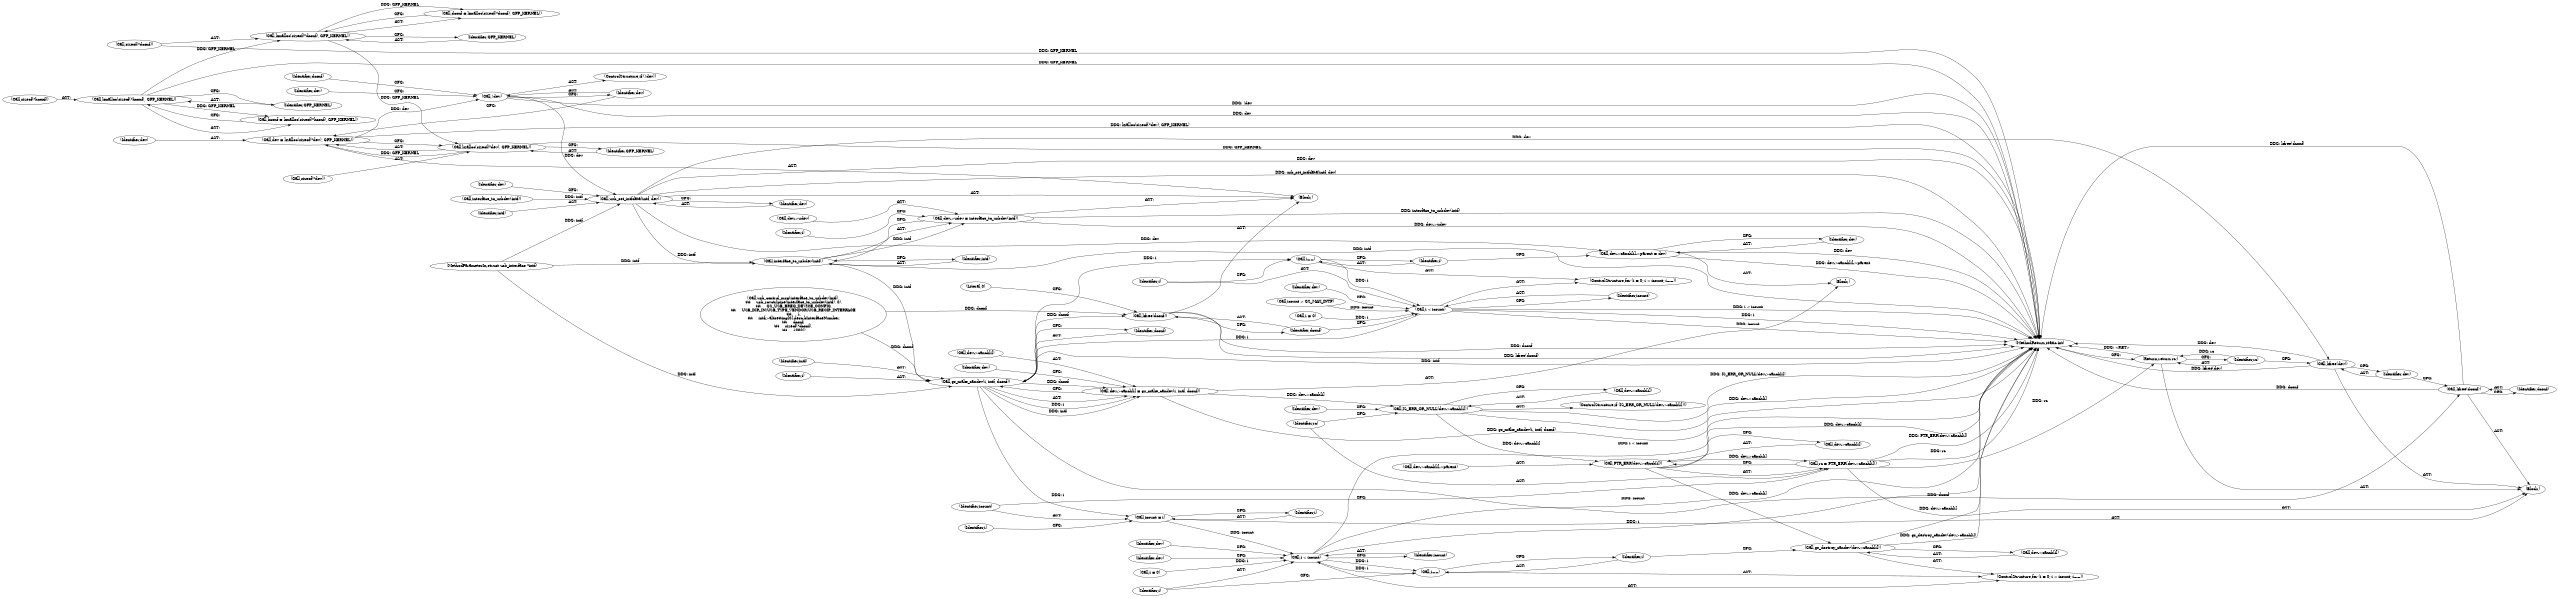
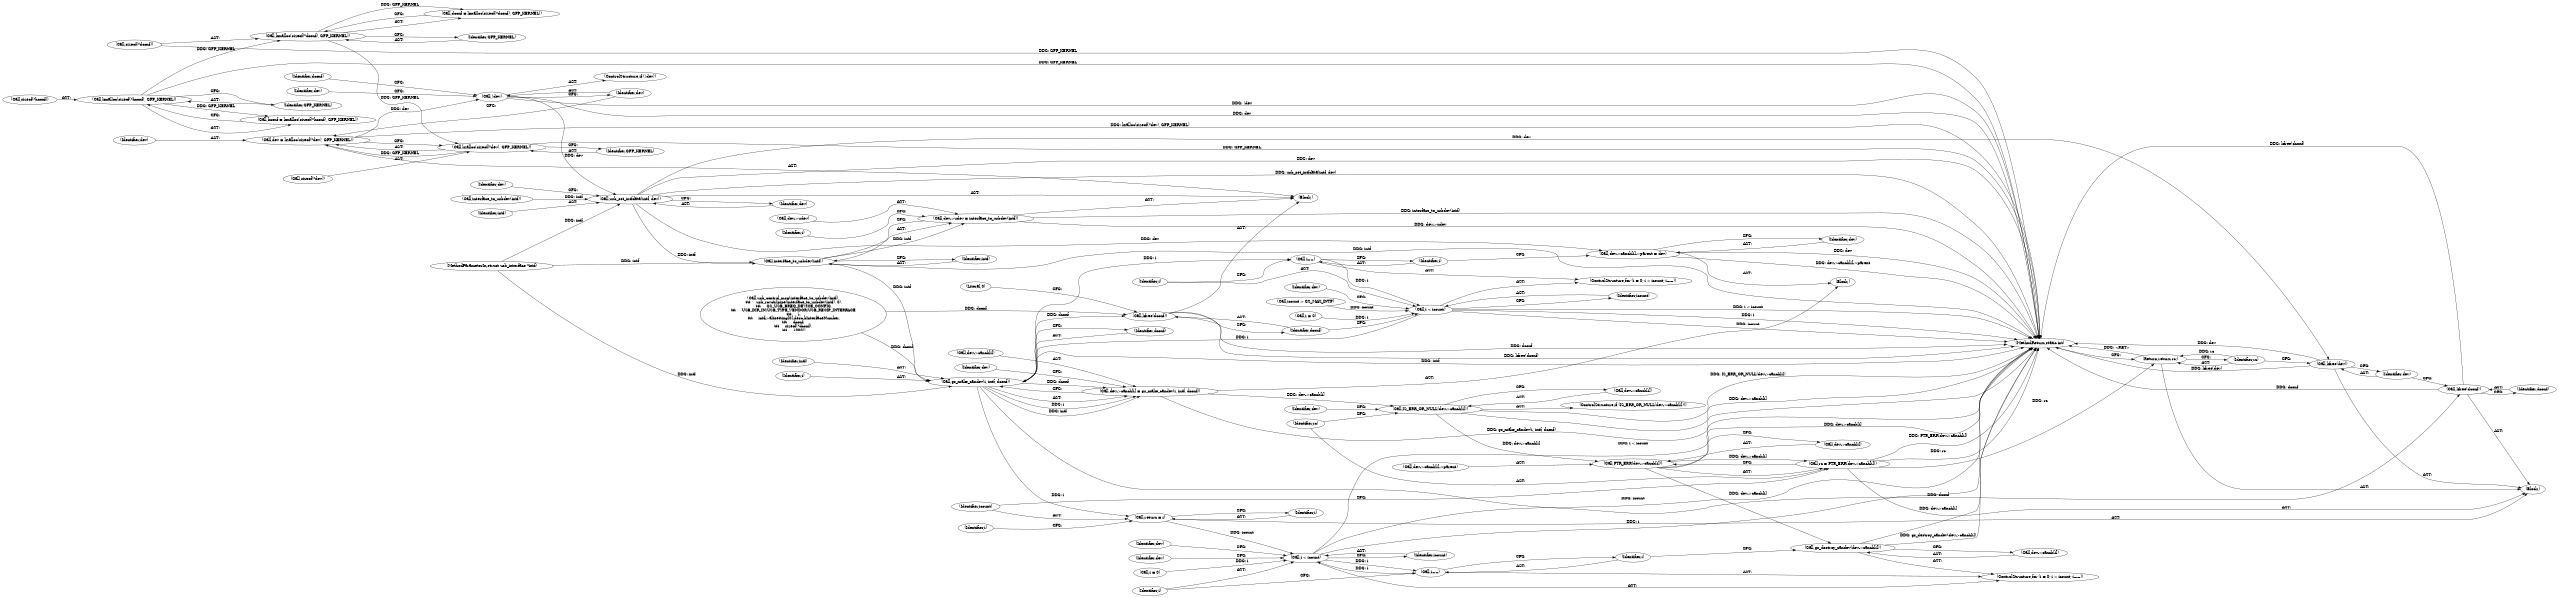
(1150, 518) -> (1150, 518)
